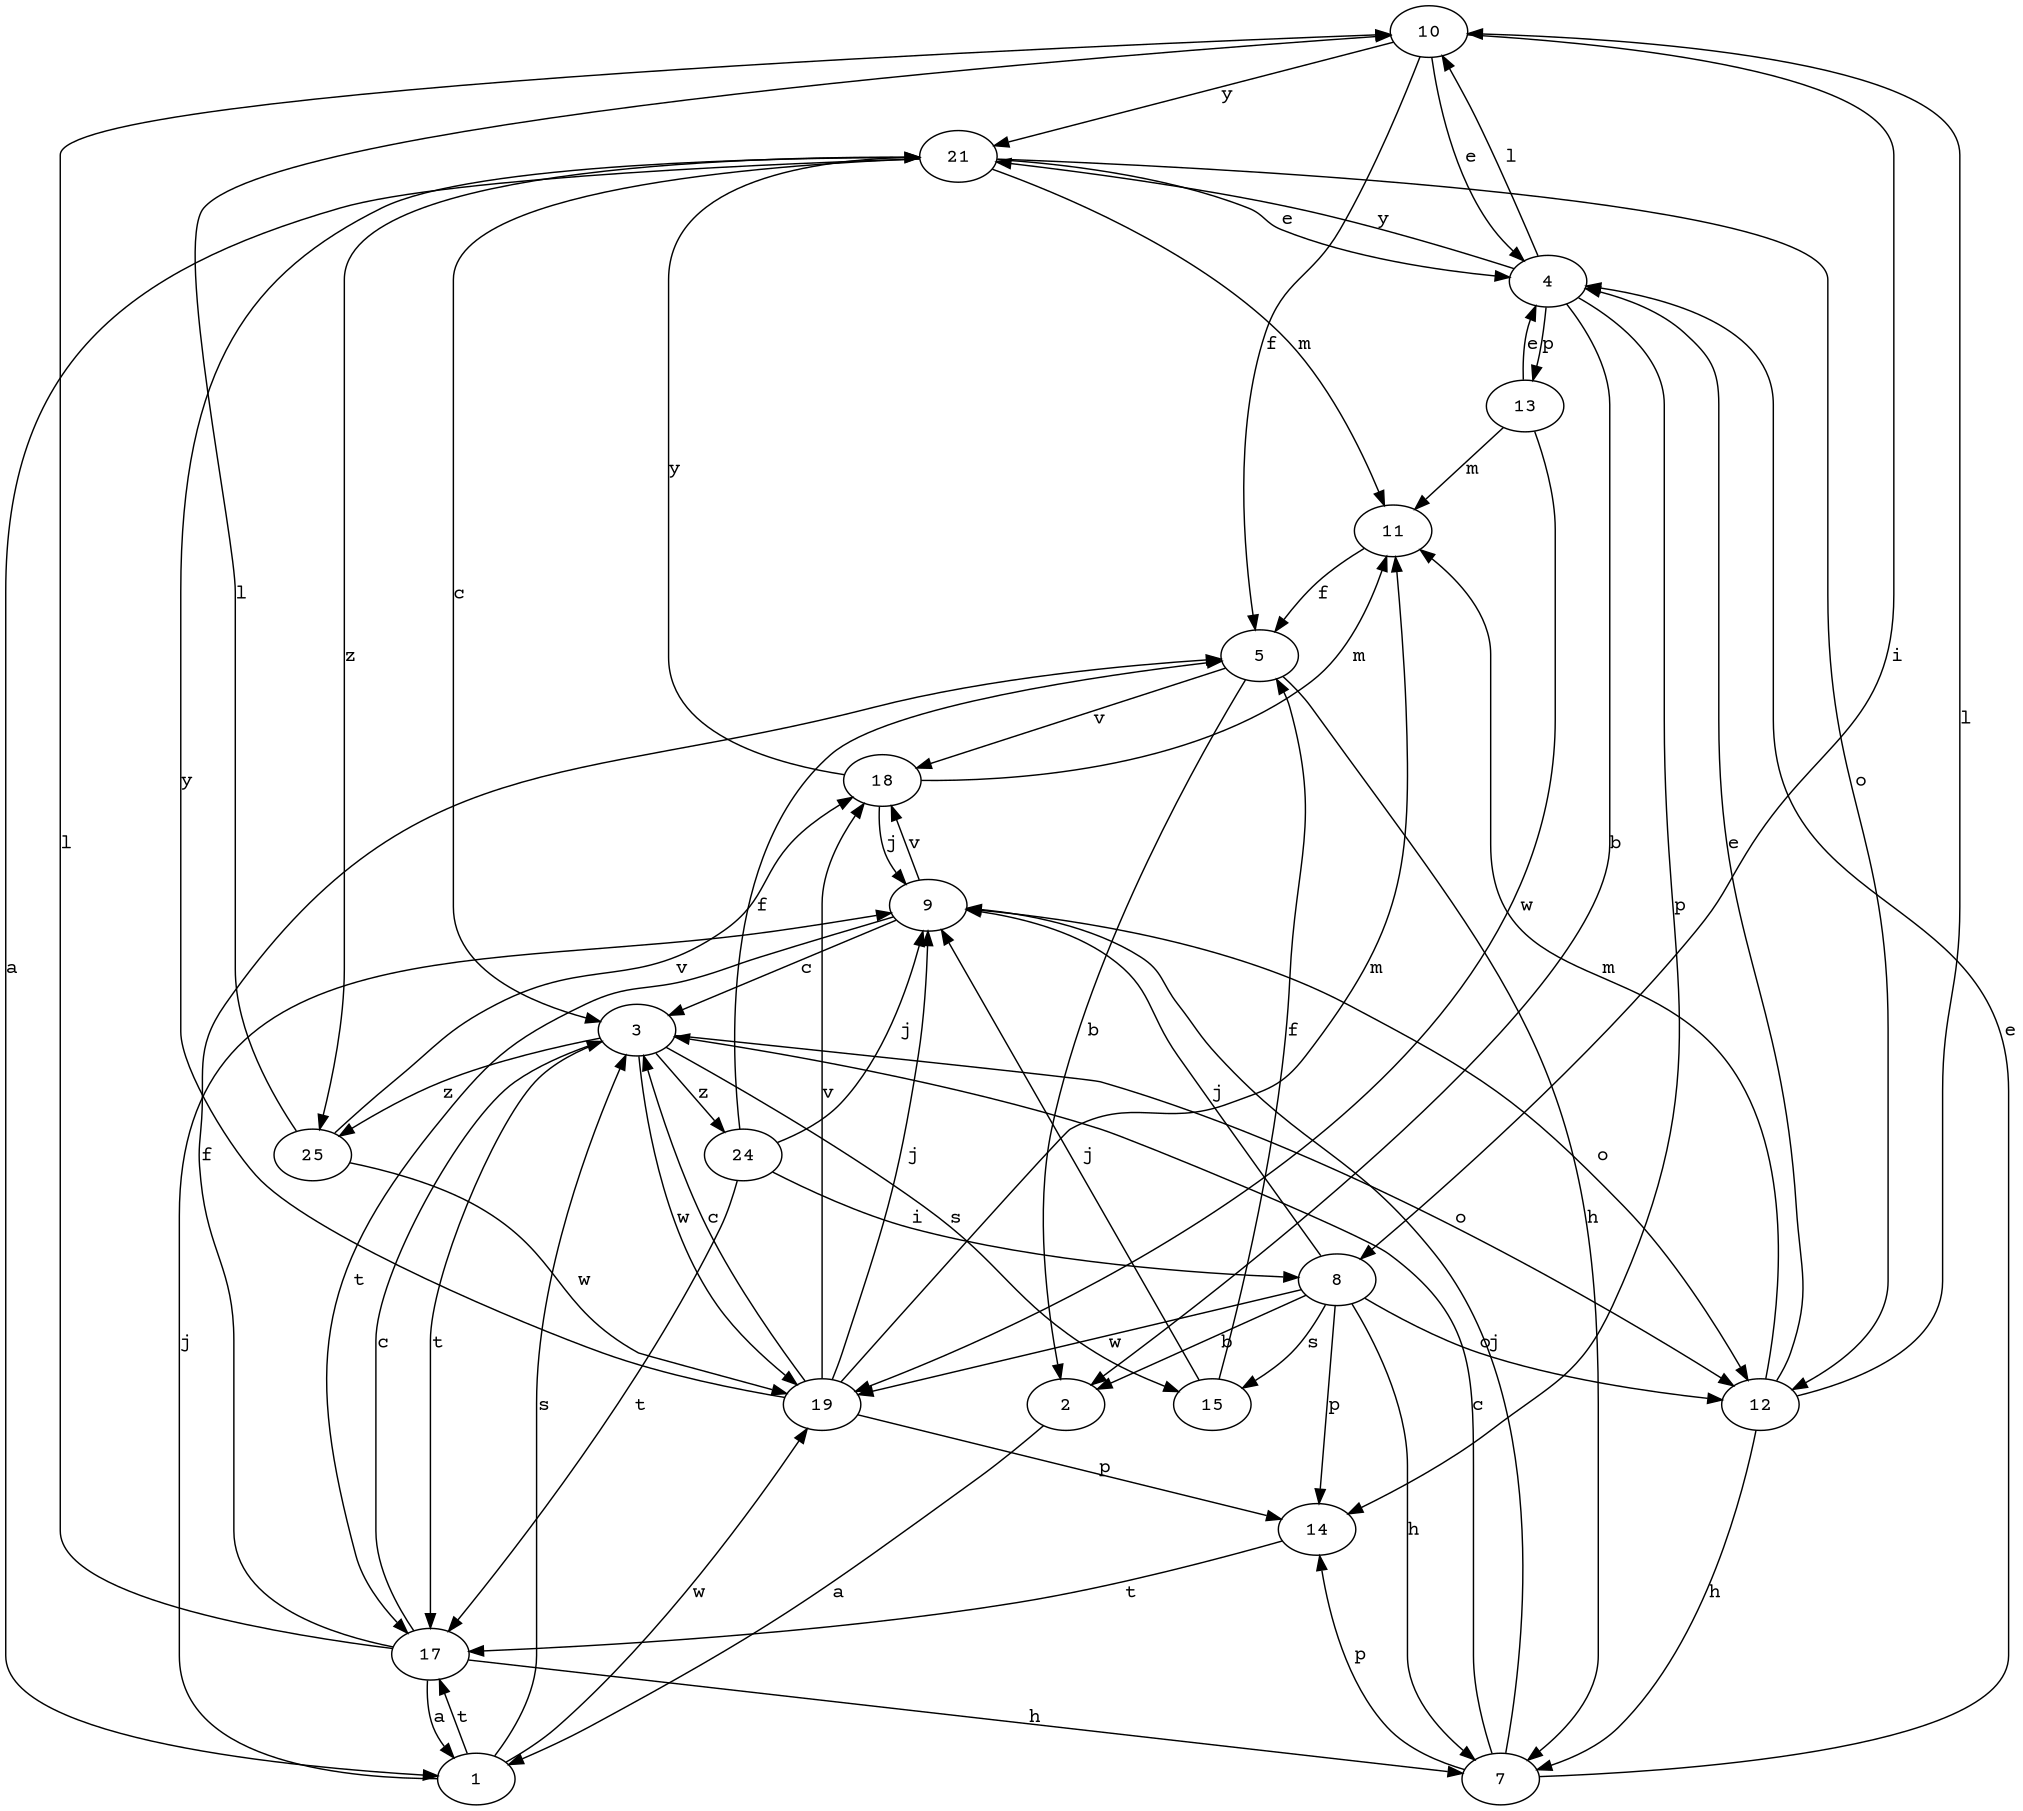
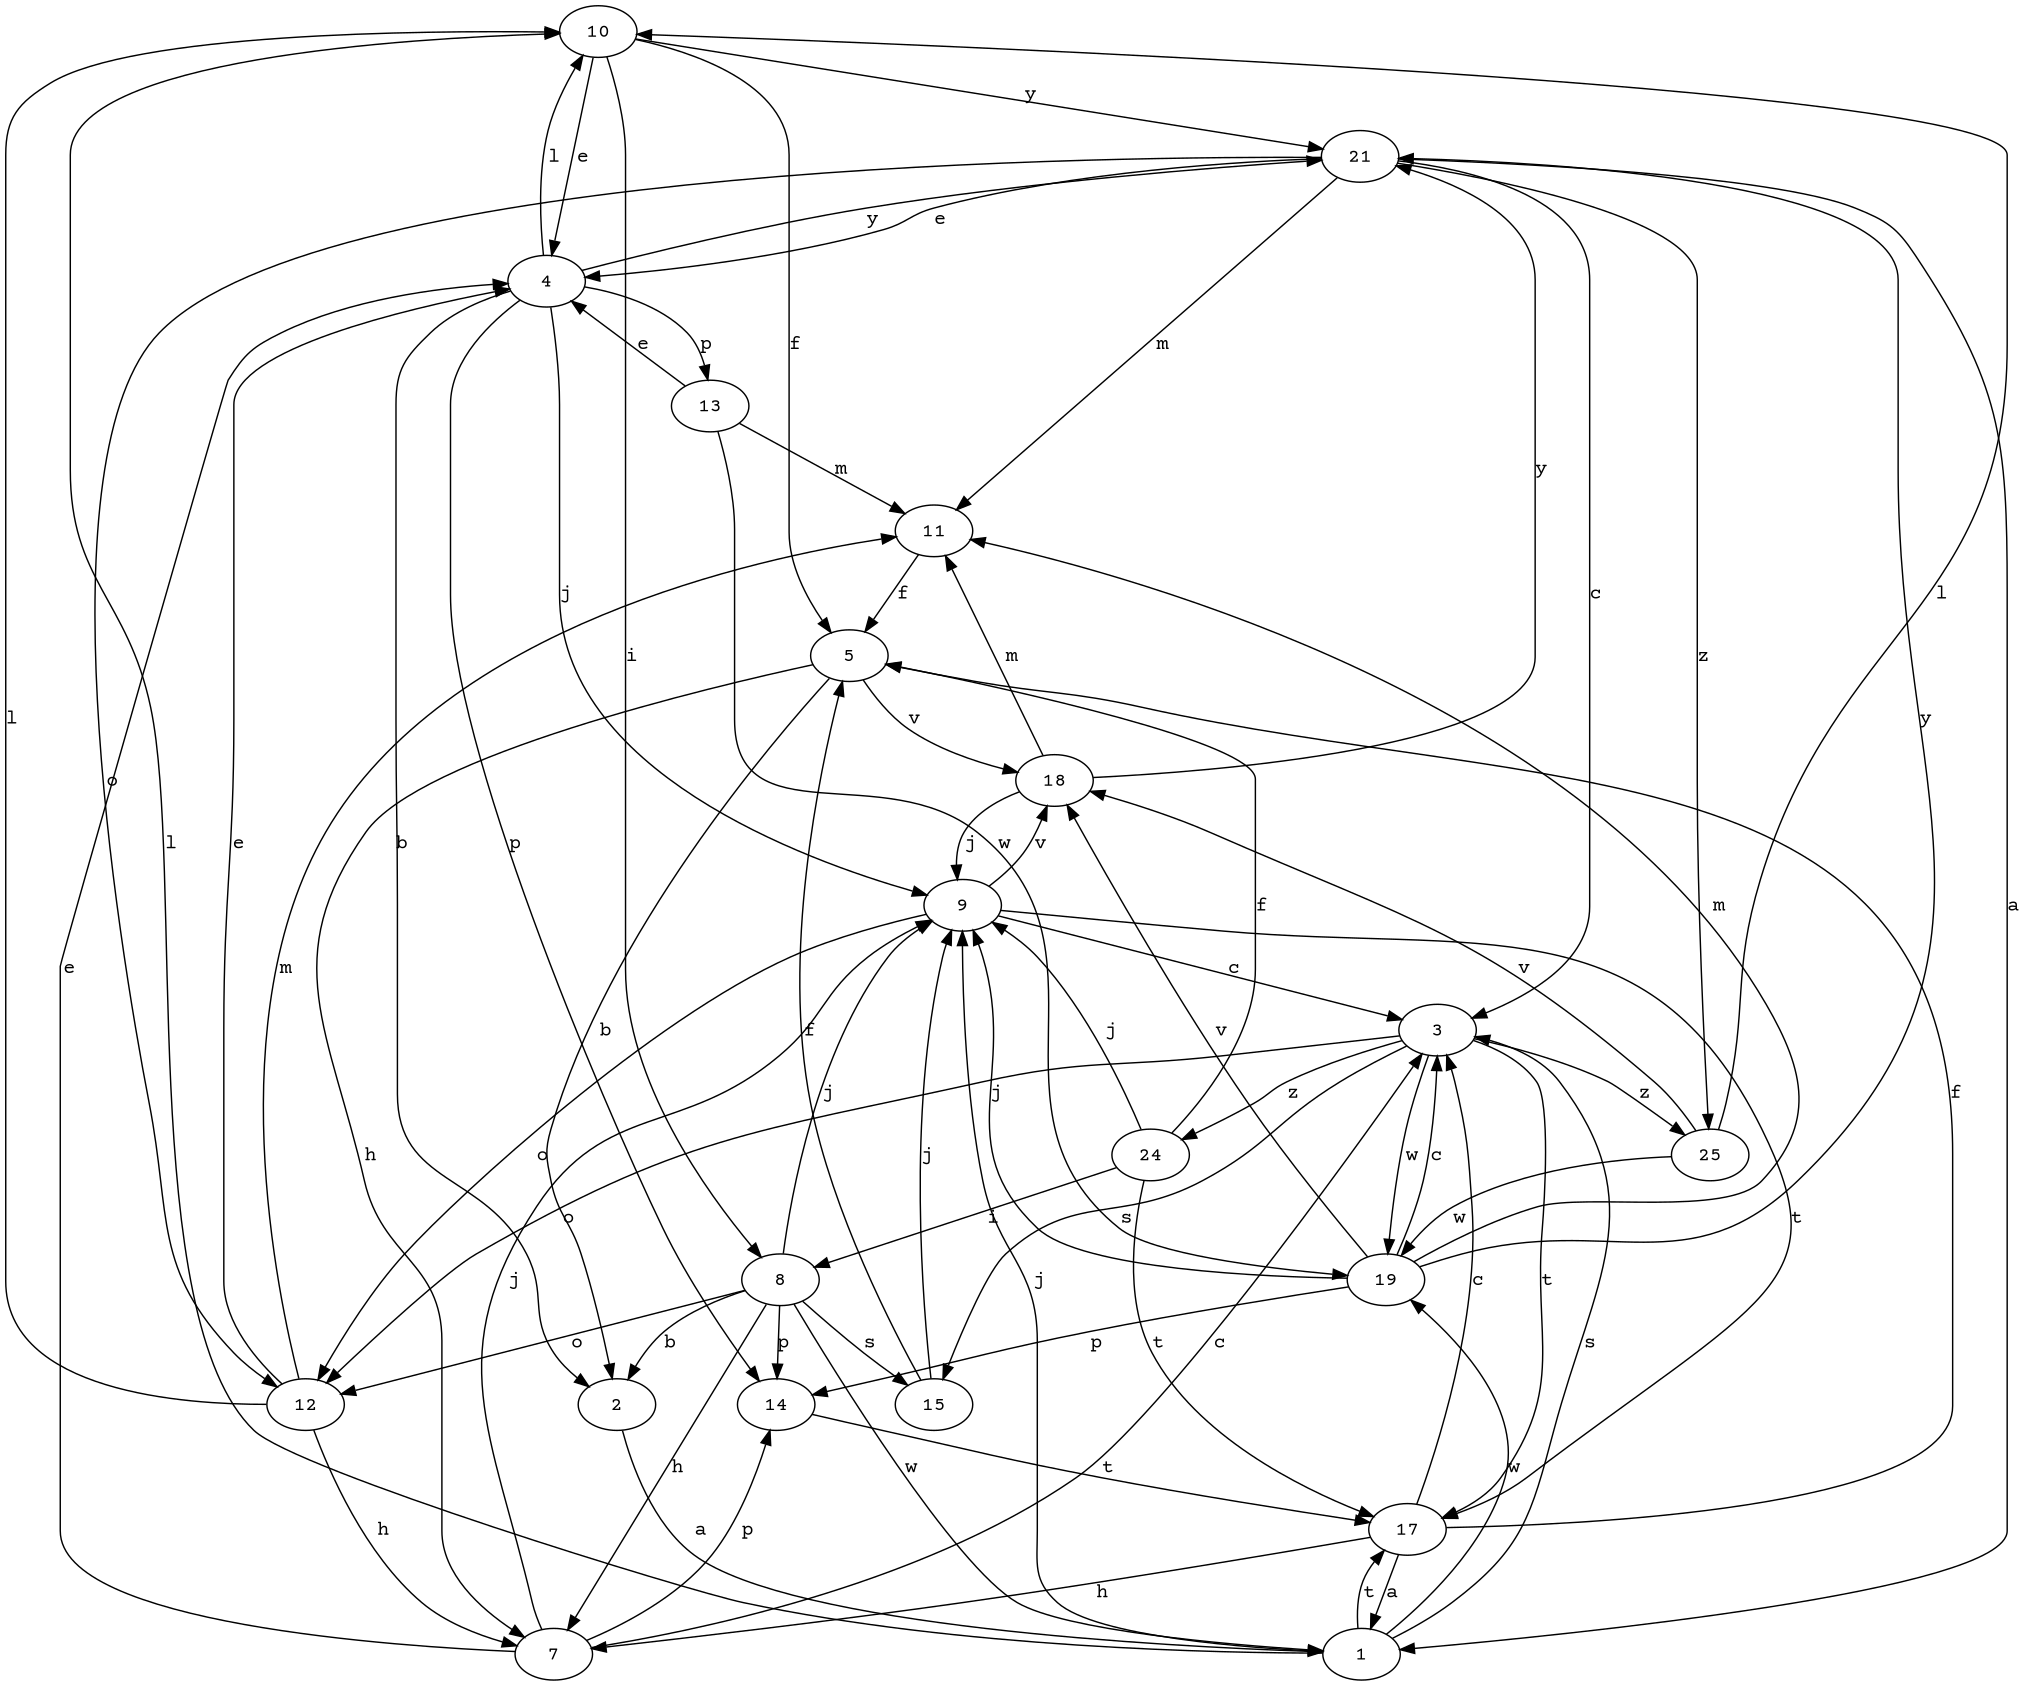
(60, 363) -> (171, 1088)
none -> (589, 691)
(1098, 1338) -> (987, 1577)
